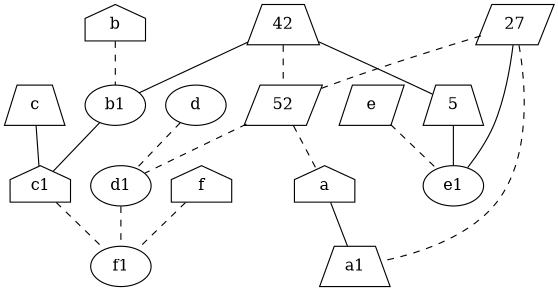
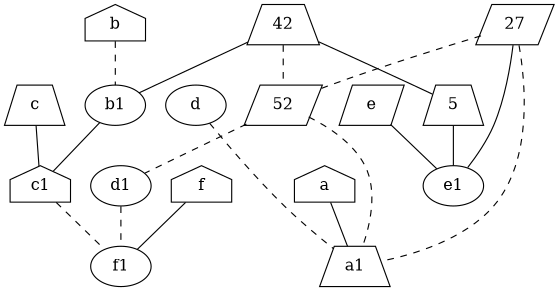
(158, 146) -> (268, 189)
(305, 147) -> (366, 169)
(414, 147) -> (414, 147)
(161, 226) -> (161, 226)
